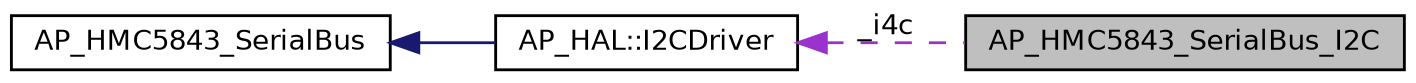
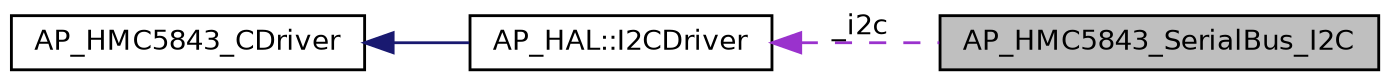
(882, 27) -> (856, 27)
(201, 43) -> (188, 43)
